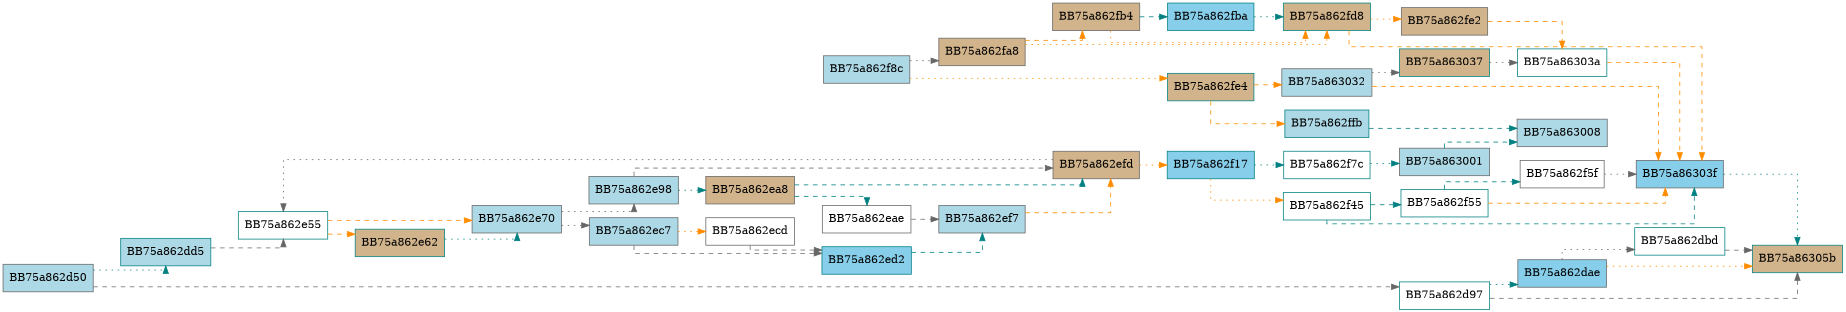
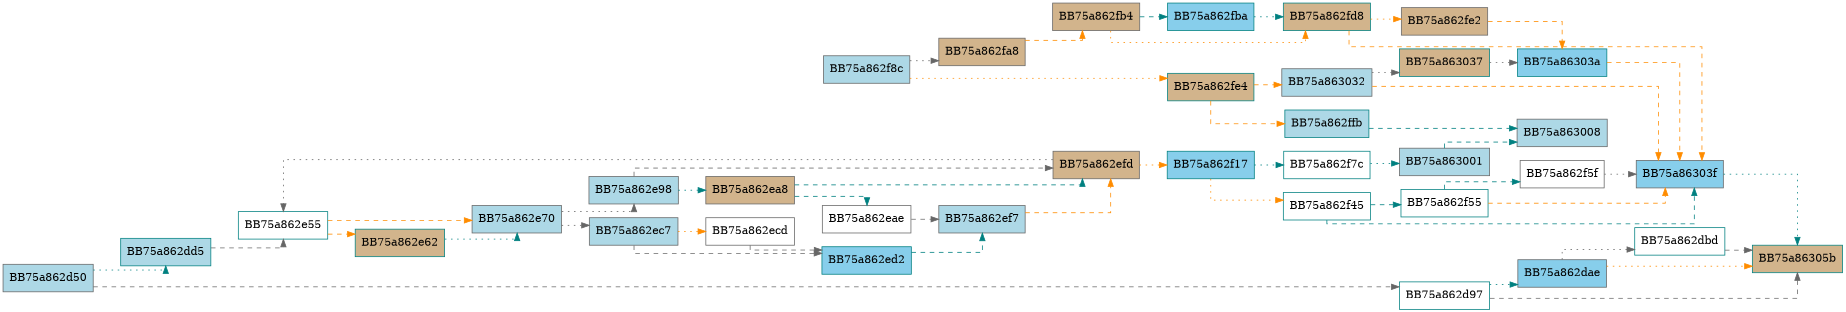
(1102, 45) -> none
(1562, 63) -> (1562, 63)
